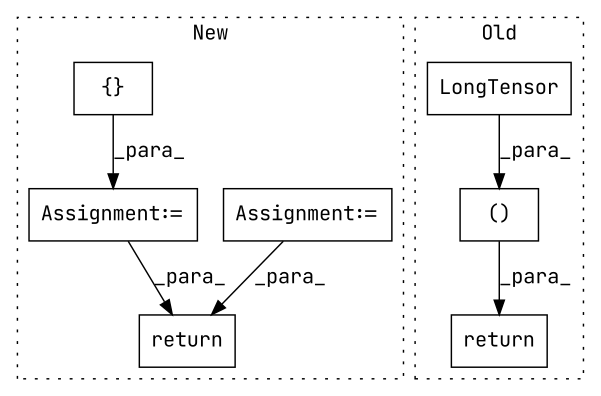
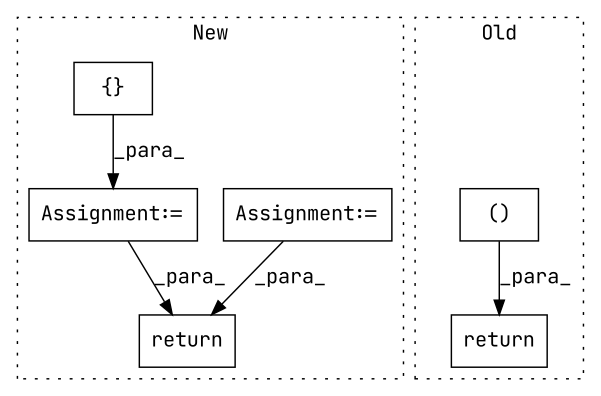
(499, 89) -> none
